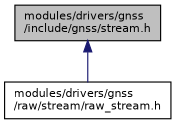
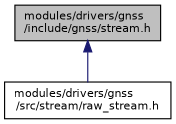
(88, 100) -> (88, 100)
